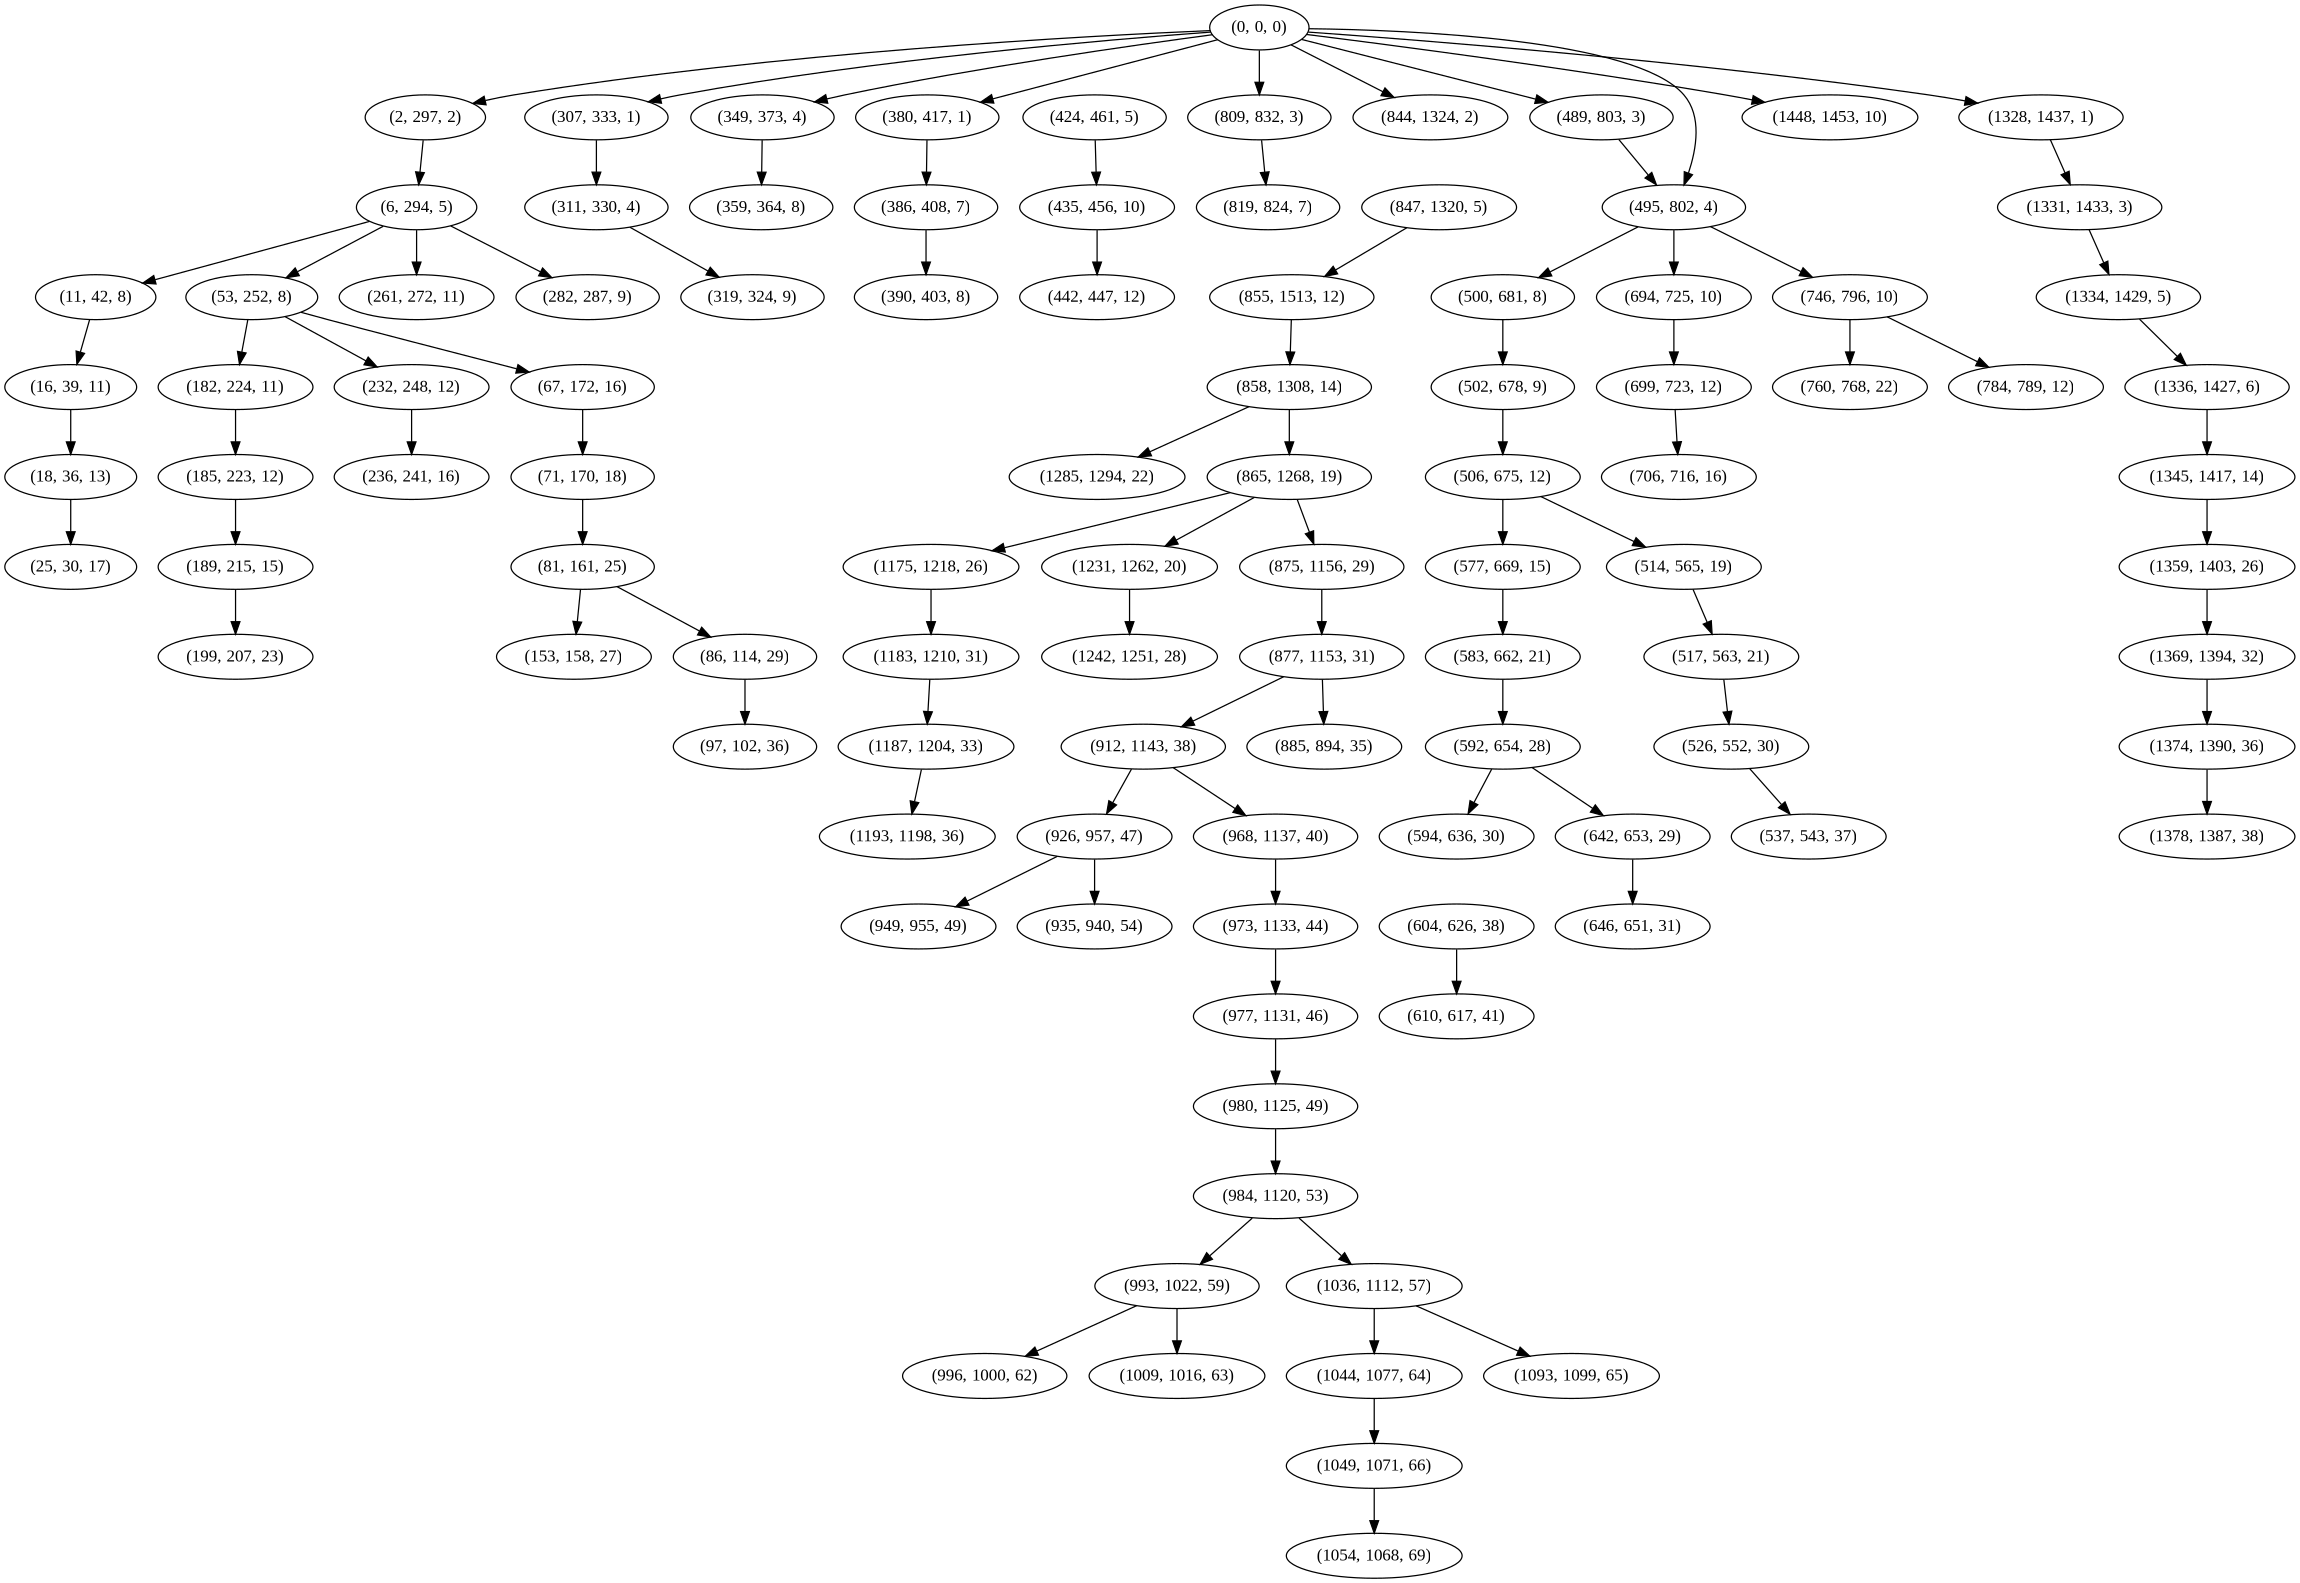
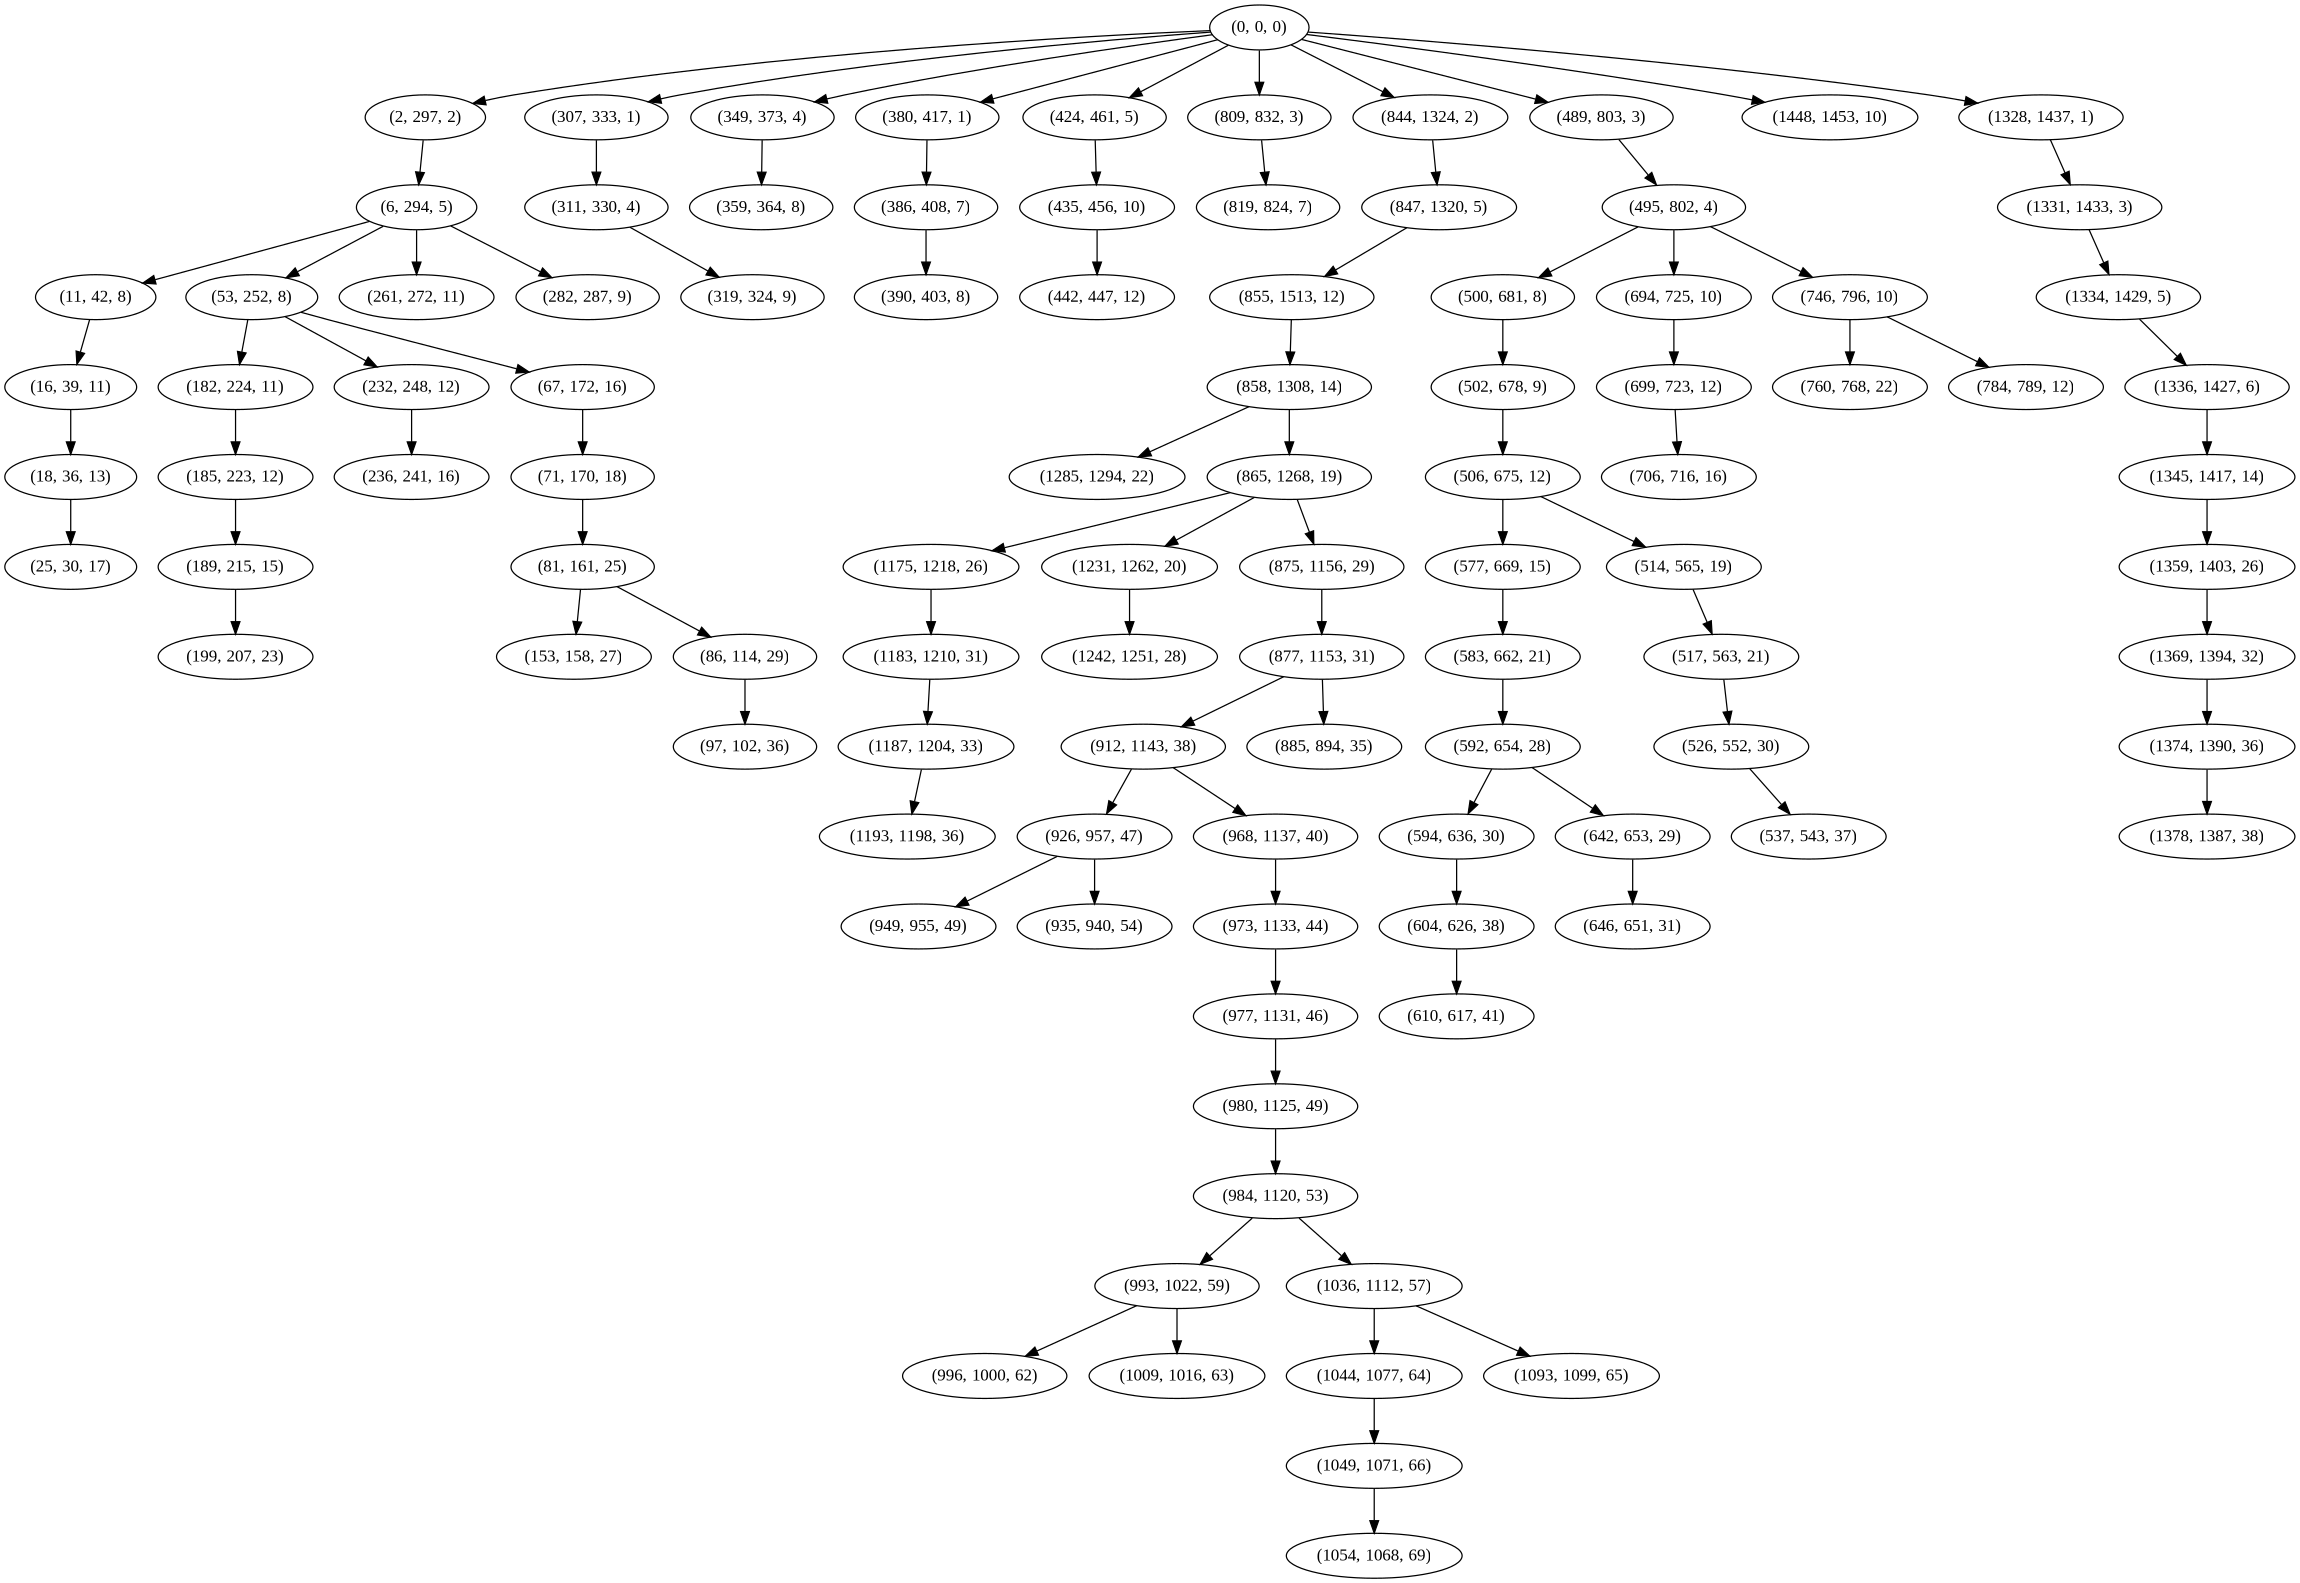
(1507, 40) -> (1184, 68)
none -> (1434, 156)
none -> (1457, 875)
